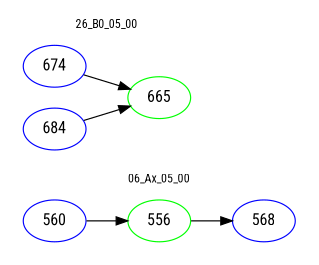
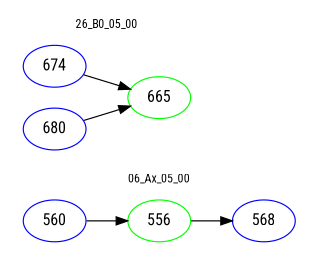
(55, 129) -> (55, 129)
